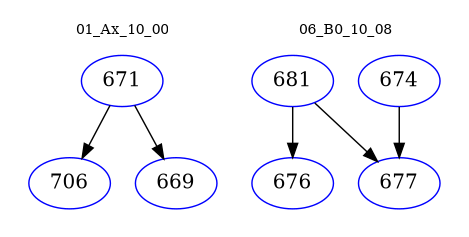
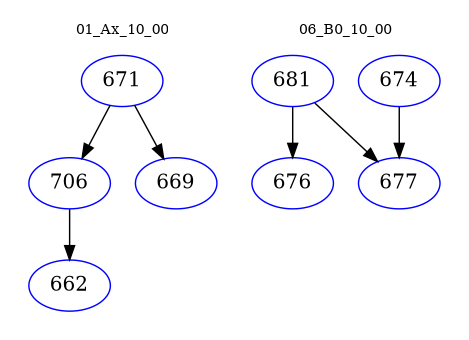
(346, 31) -> (346, 31)
none -> (70, 286)
